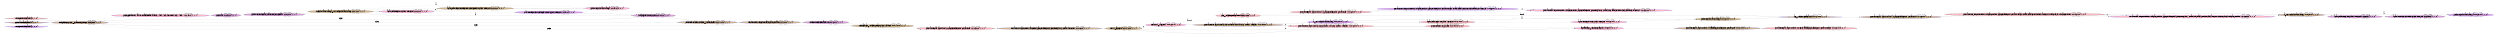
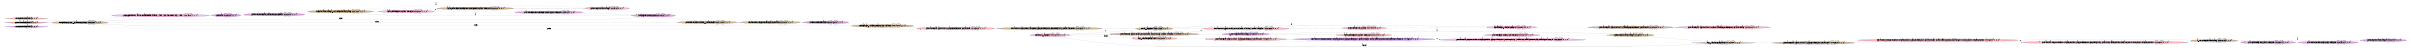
(1525, 16) -> (1383, 46)
